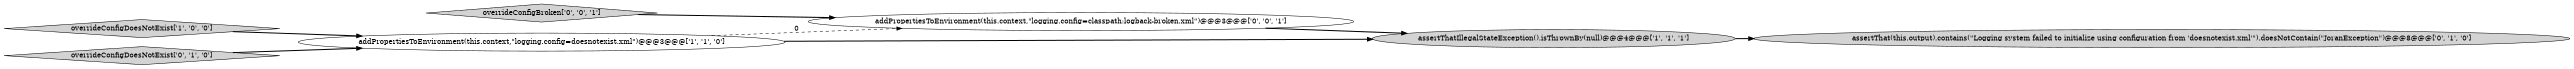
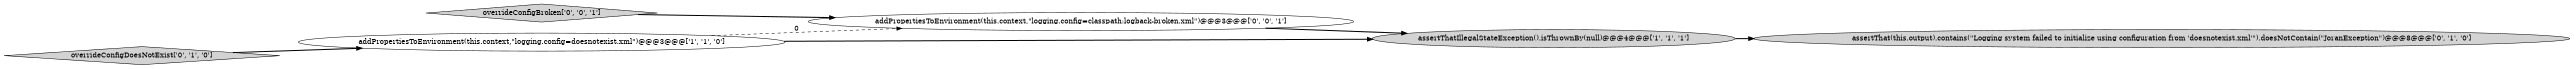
(142, 29) -> none
